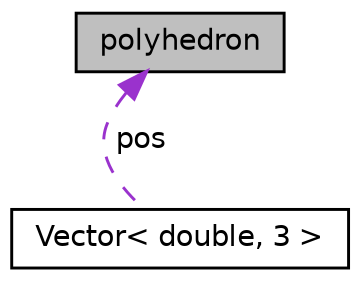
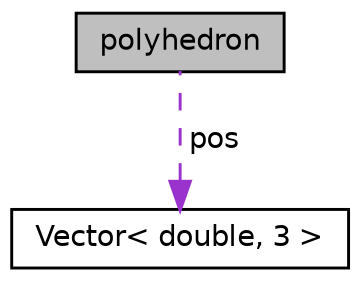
(106, 155) -> (180, 126)
